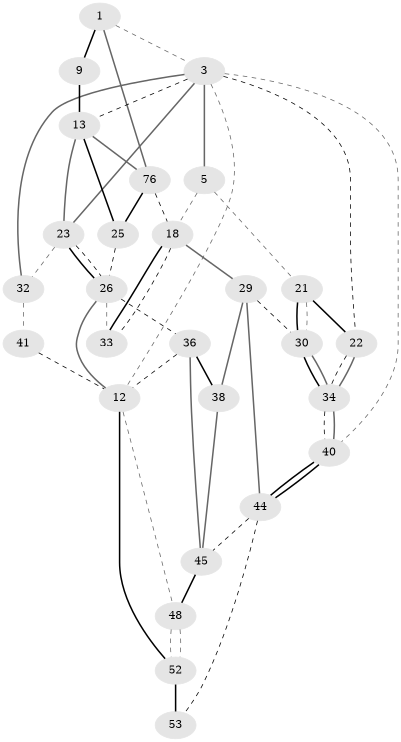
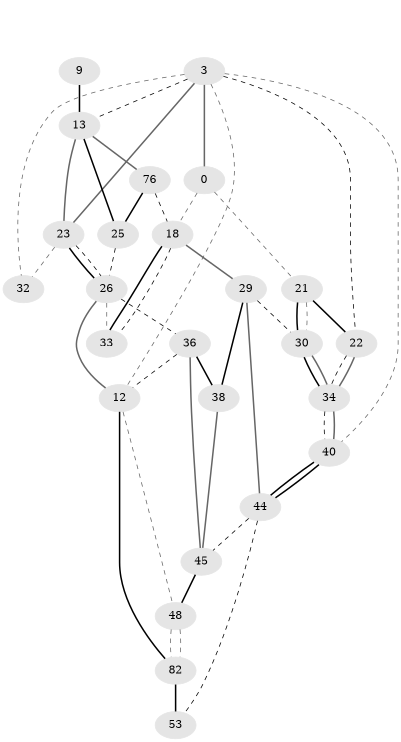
(100, 17) -> none
(43, 125) -> (43, 125)
(204, 180) -> (204, 180)
(23, 344) -> none
(232, 344) -> (232, 344)
(176, 671) -> (176, 671)
